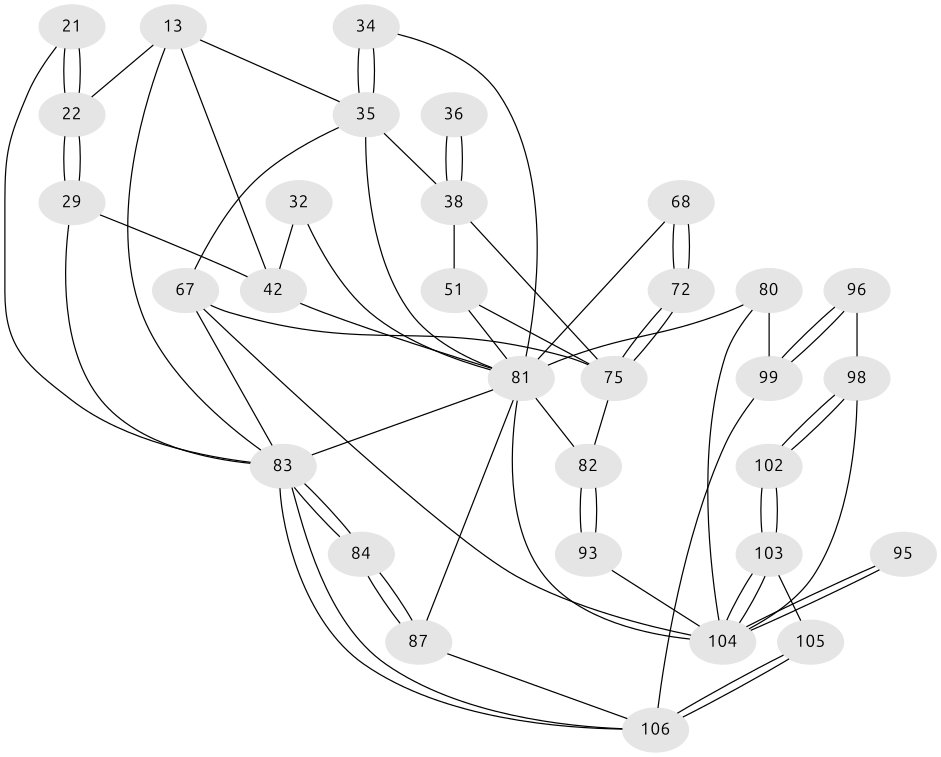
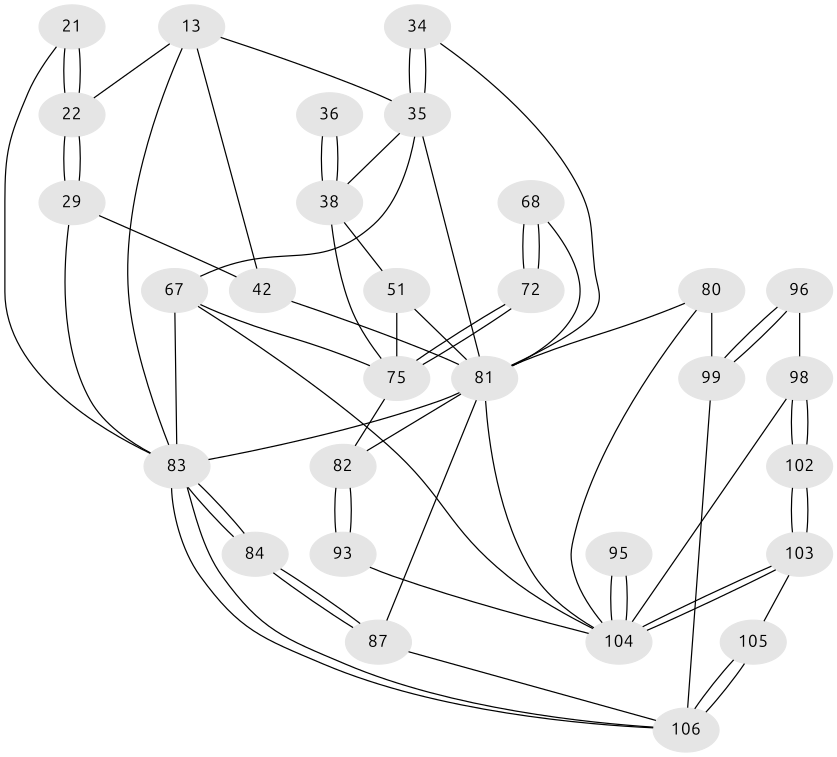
(299, 203) -> none
